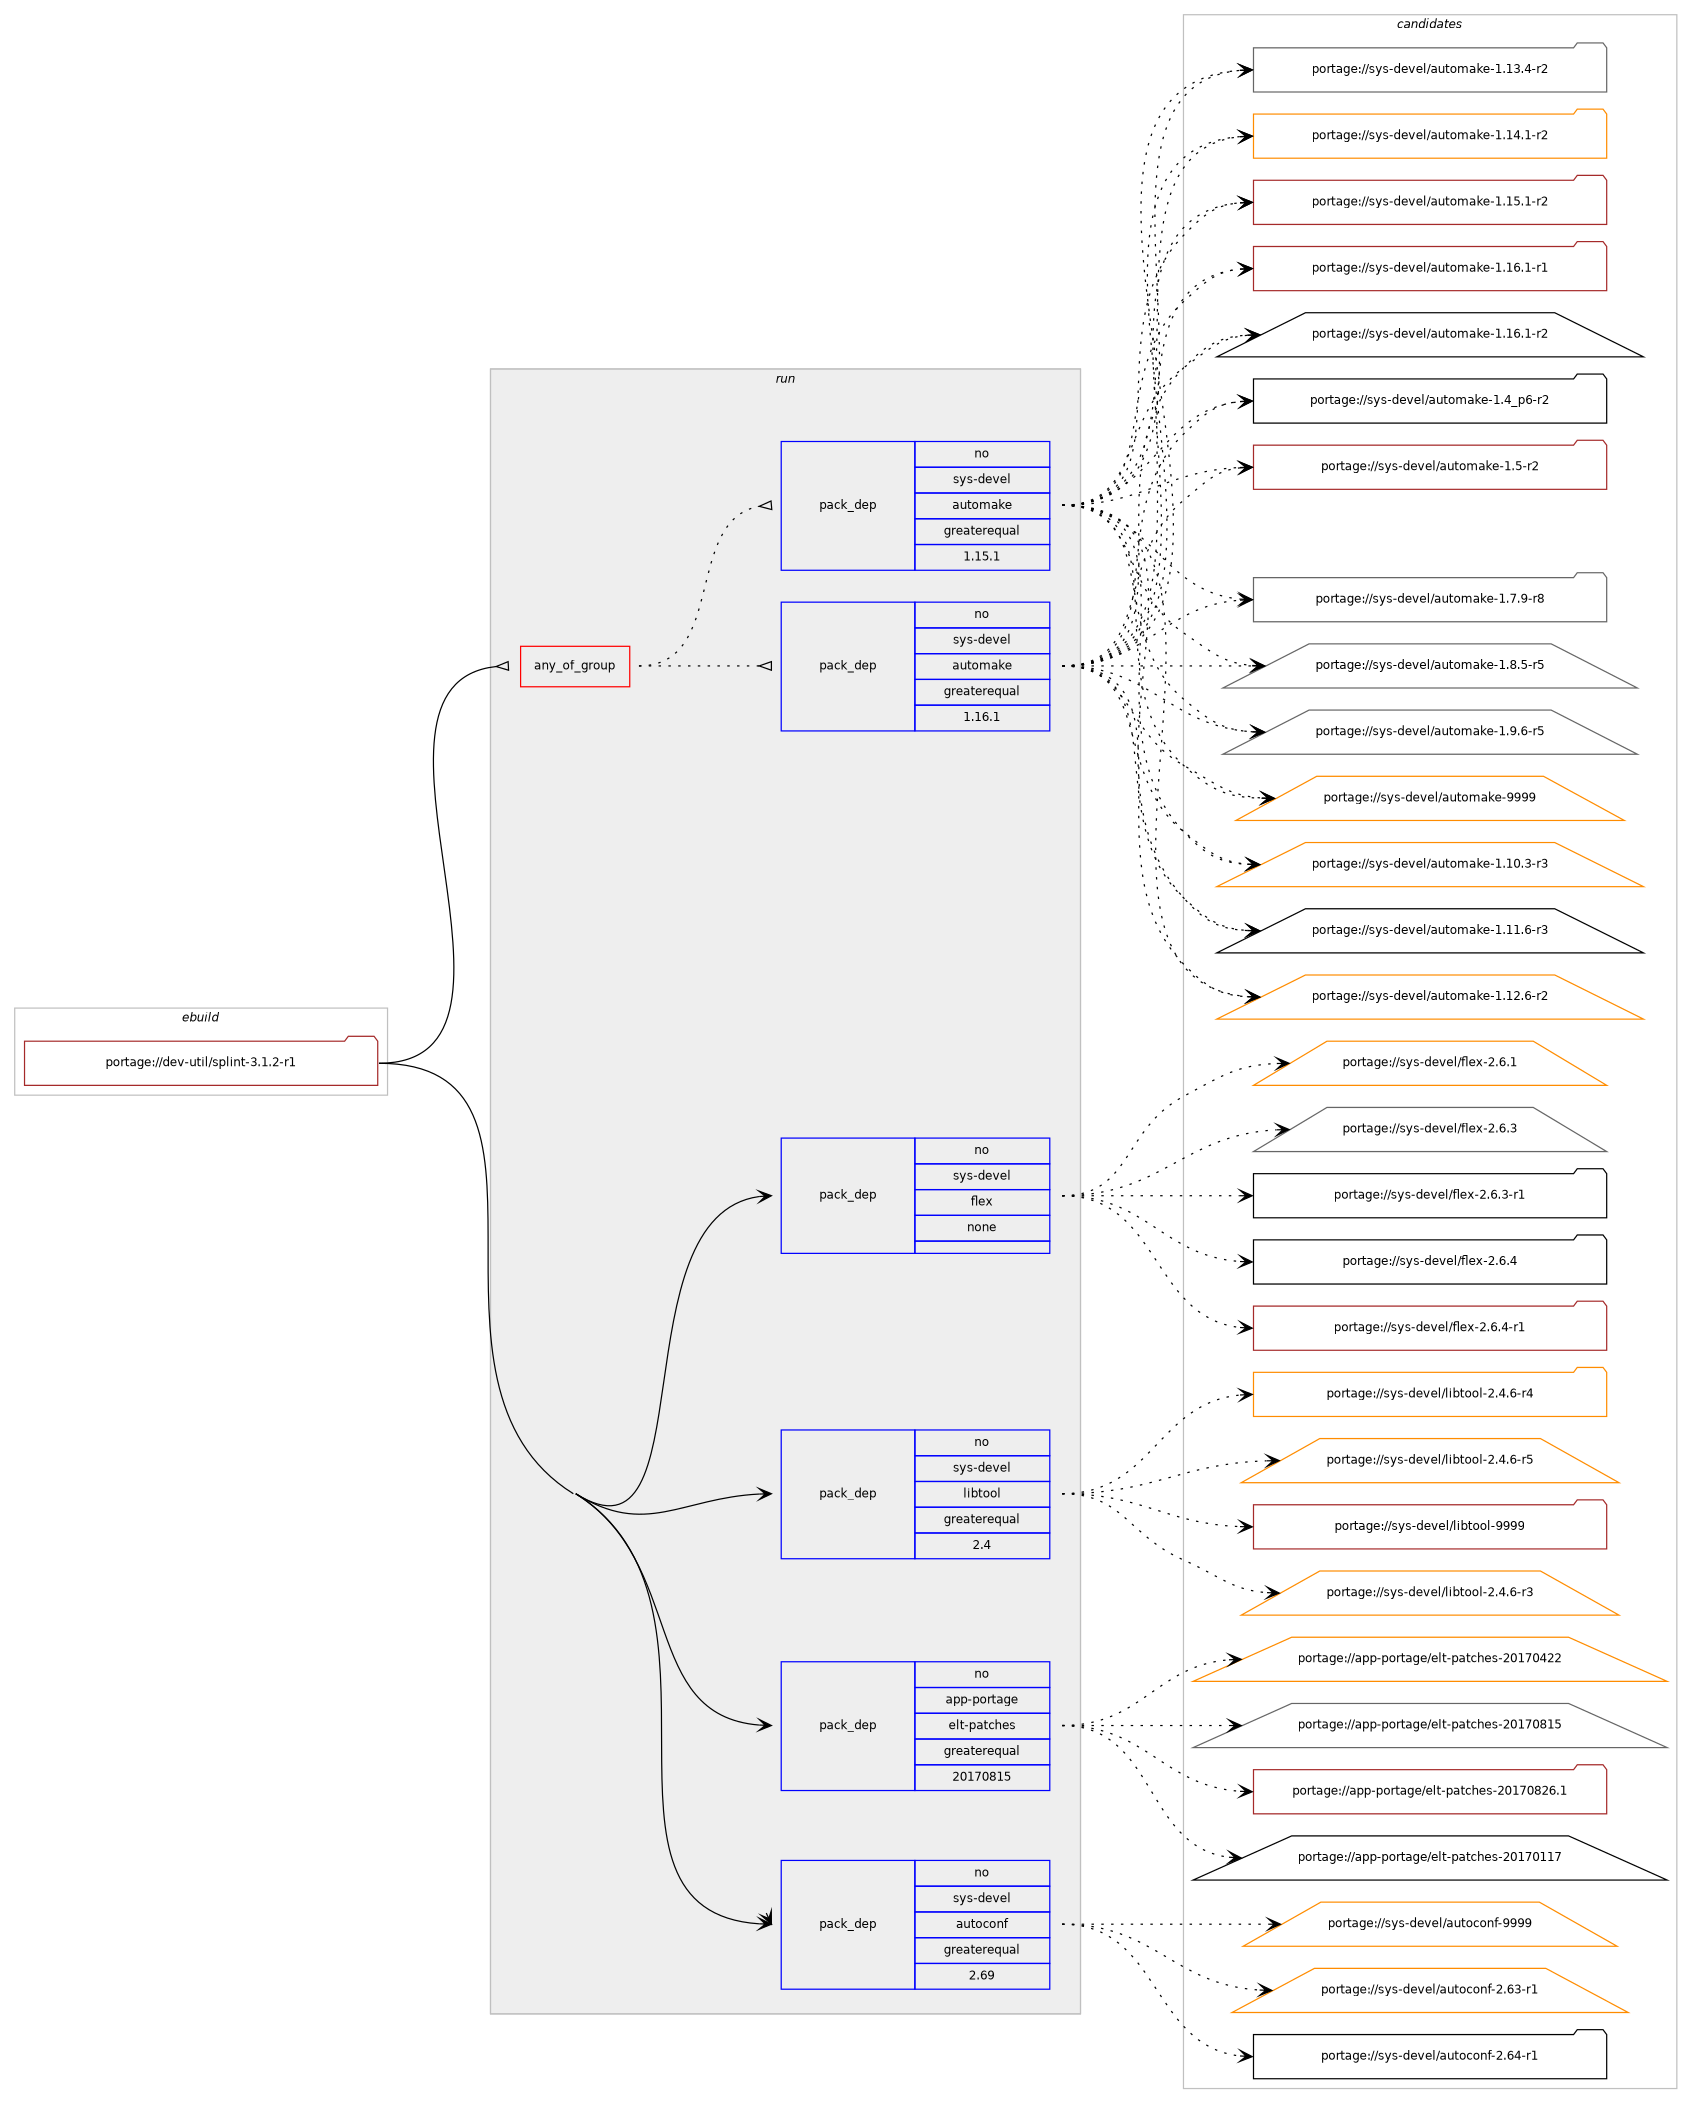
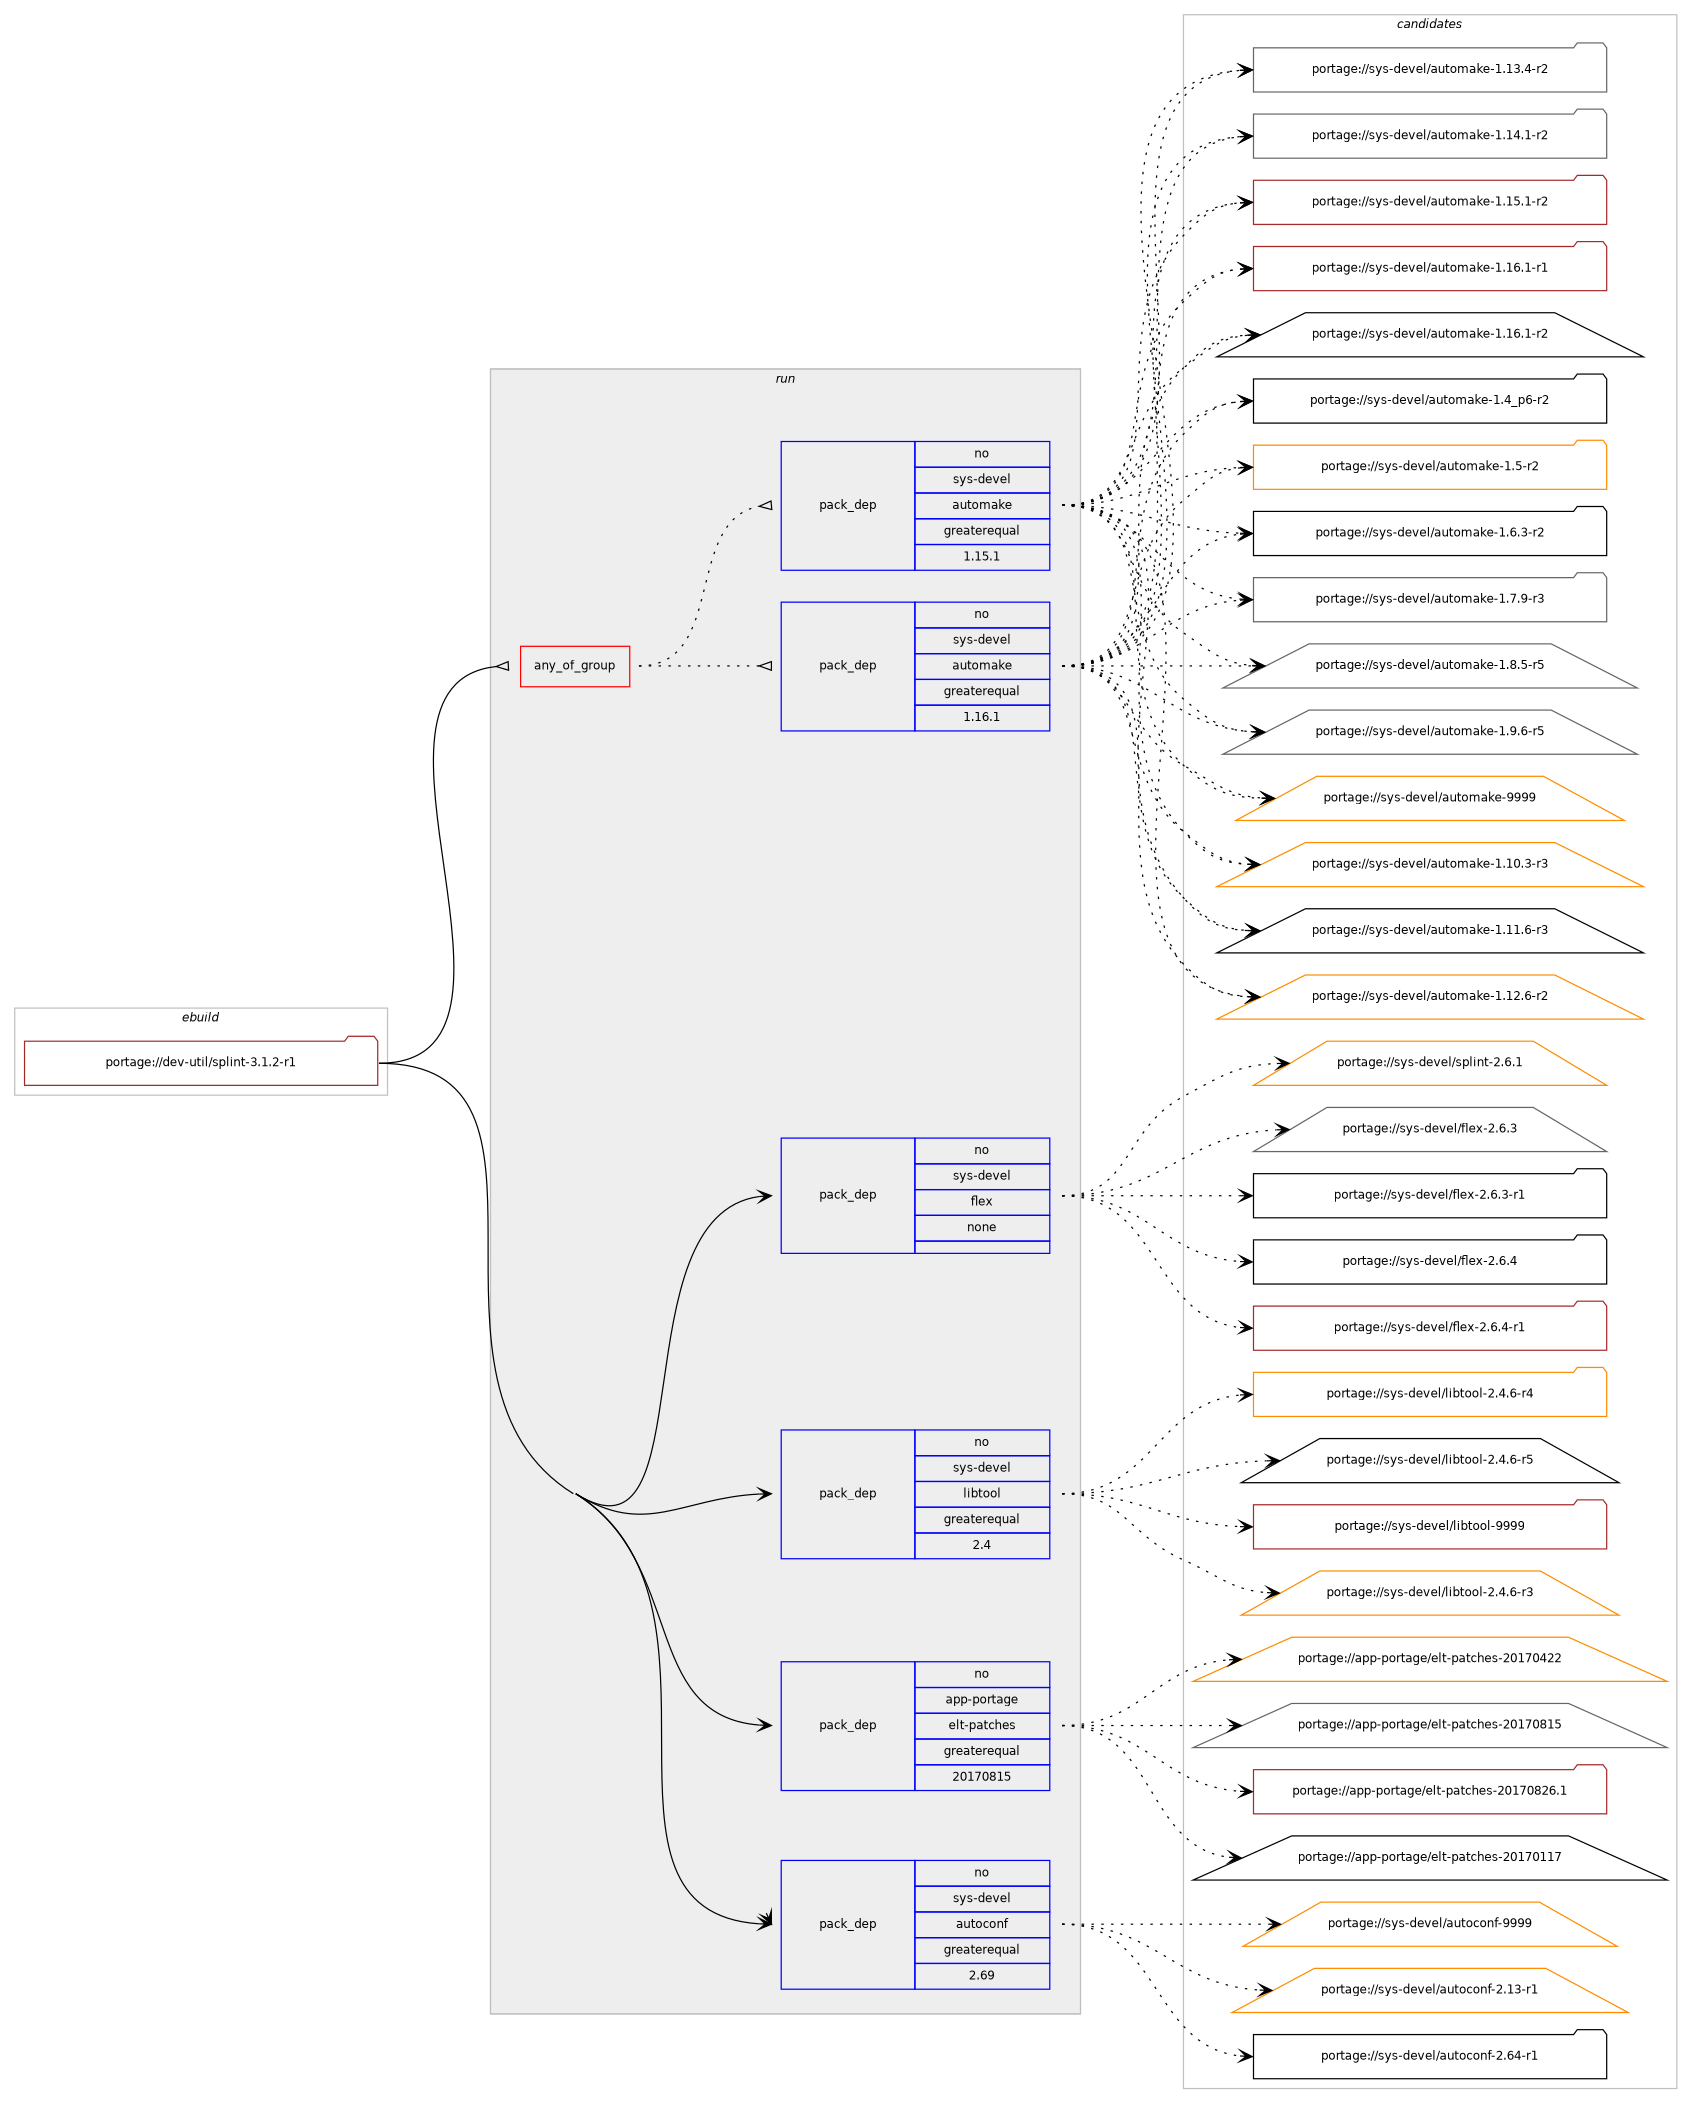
(1430, 136) -> (1430, 136)
(1430, 467) -> (1430, 467)
none -> (1430, 533)
(1430, 600) -> (1430, 600)
(1430, 1063) -> (1430, 1063)
(1430, 1461) -> (1430, 1461)
(1430, 1990) -> (1430, 1990)
